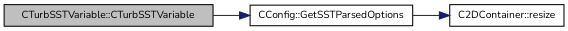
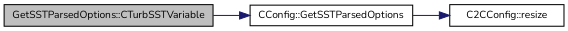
(109, 15) -> (109, 15)
(507, 15) -> (507, 15)
